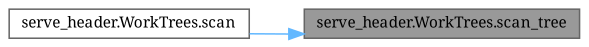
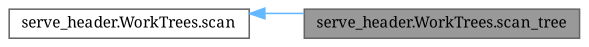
(269, 34) -> (285, 13)
